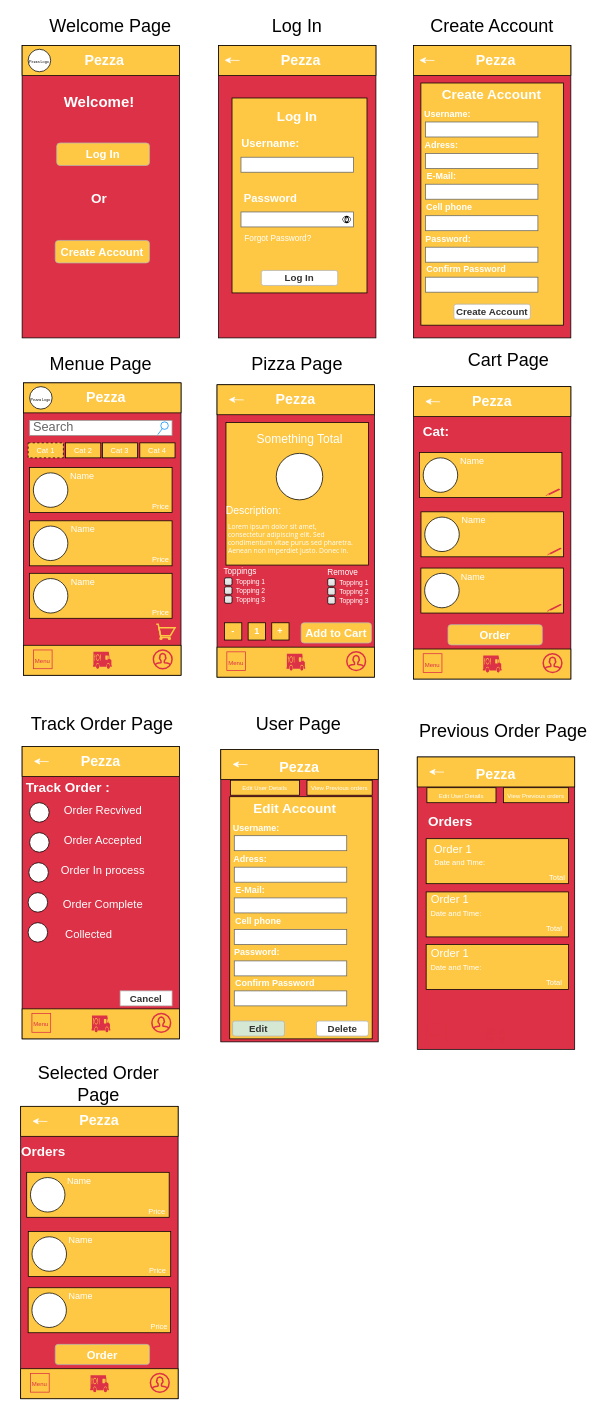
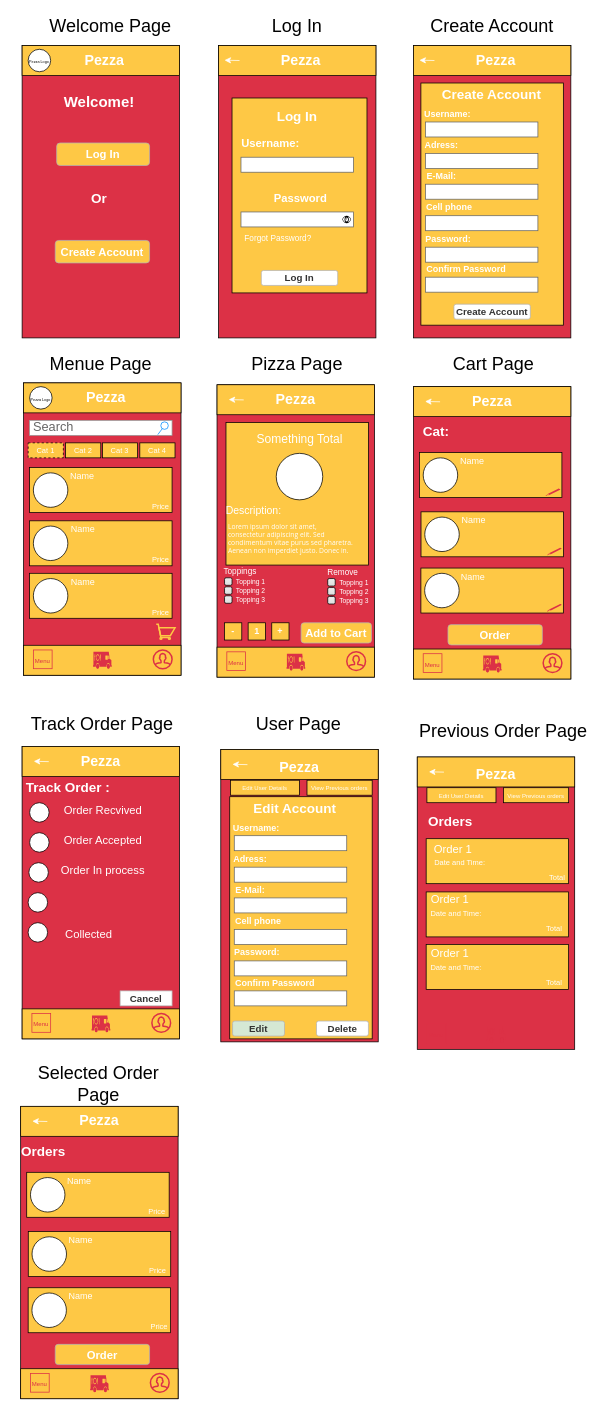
(271, 198) -> (301, 198)
(509, 360) -> (494, 364)
(103, 904) -> none
